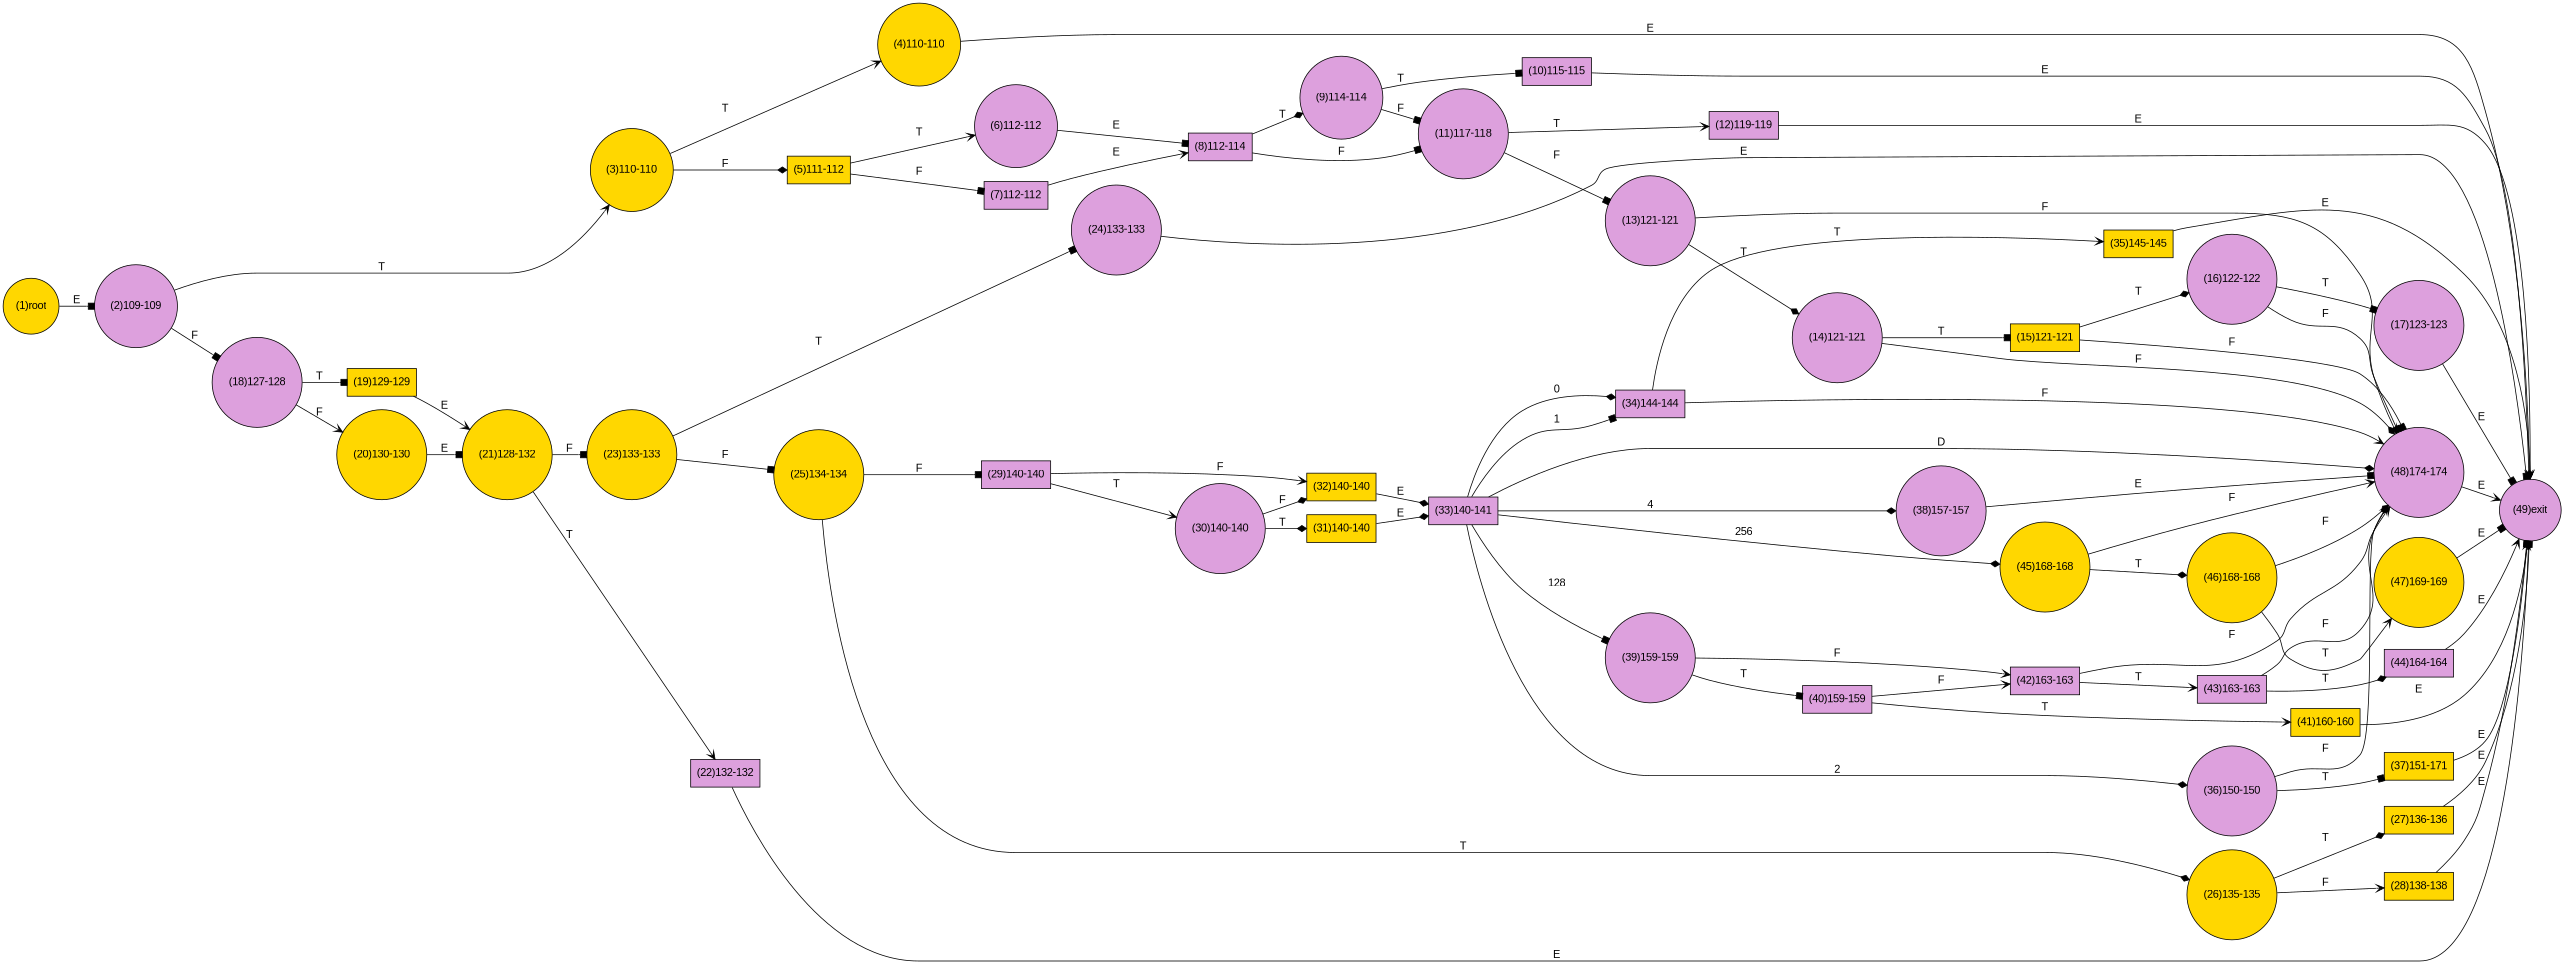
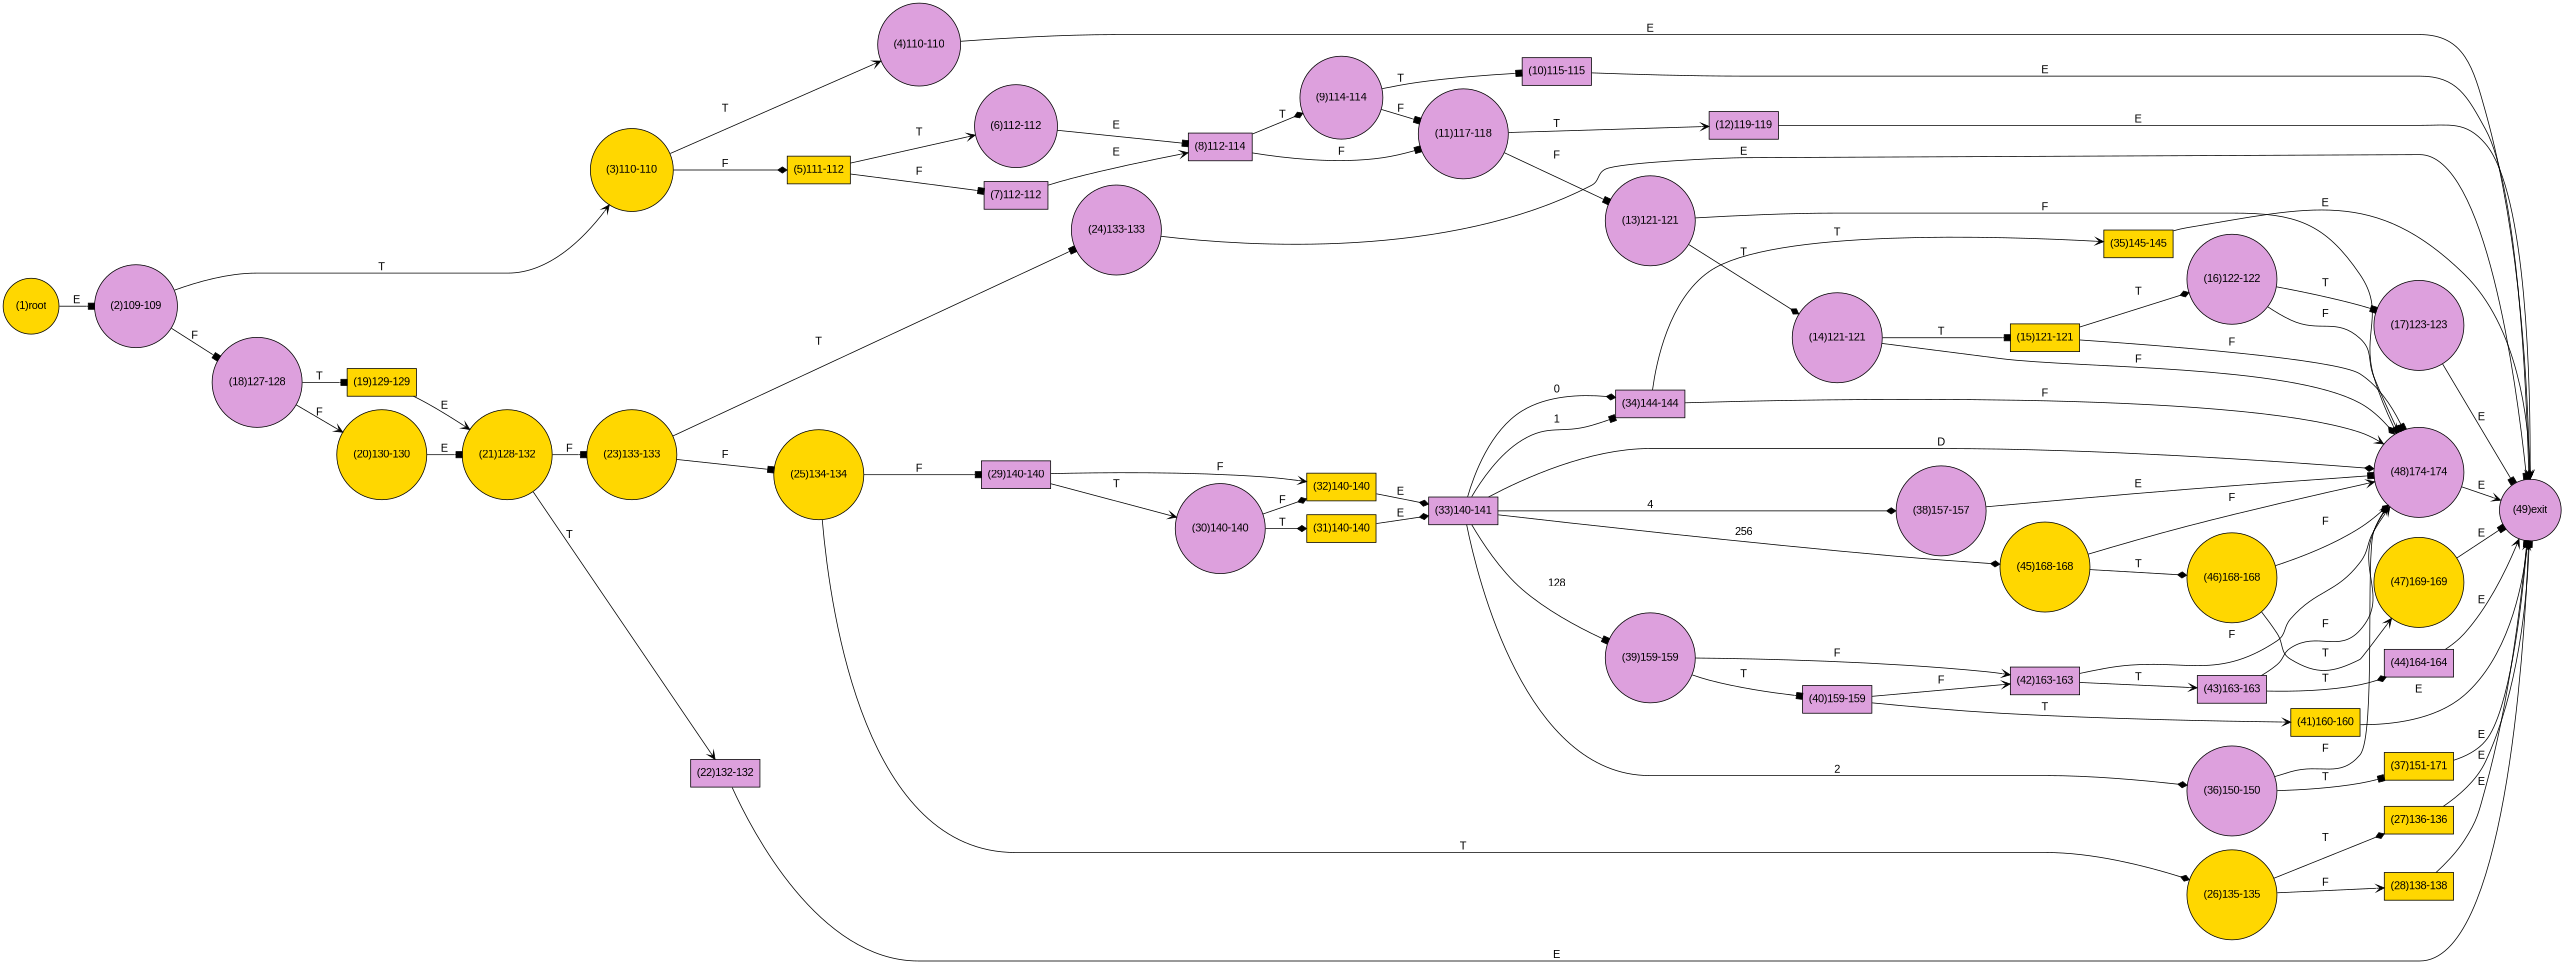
(919, 45) -> (919, 45)
